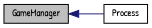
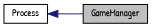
(91, 14) -> (70, 14)
